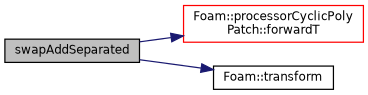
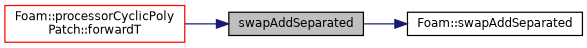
(155, 40) -> (201, 24)
(273, 78) -> (495, 24)
